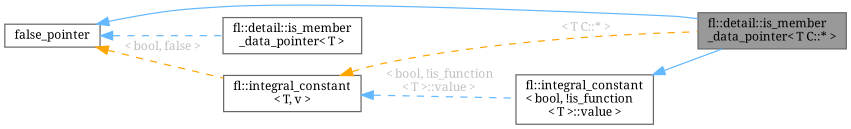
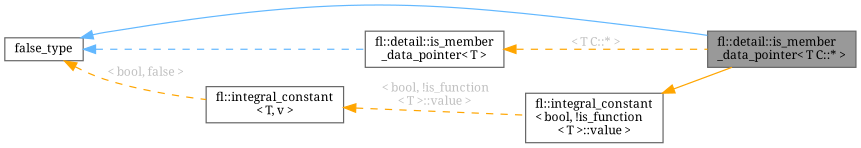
(52, 36) -> (44, 49)
(524, 43) -> (612, 49)
(693, 60) -> (703, 78)
(445, 97) -> (441, 112)
